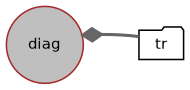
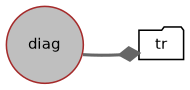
(120, 35) -> (101, 55)
